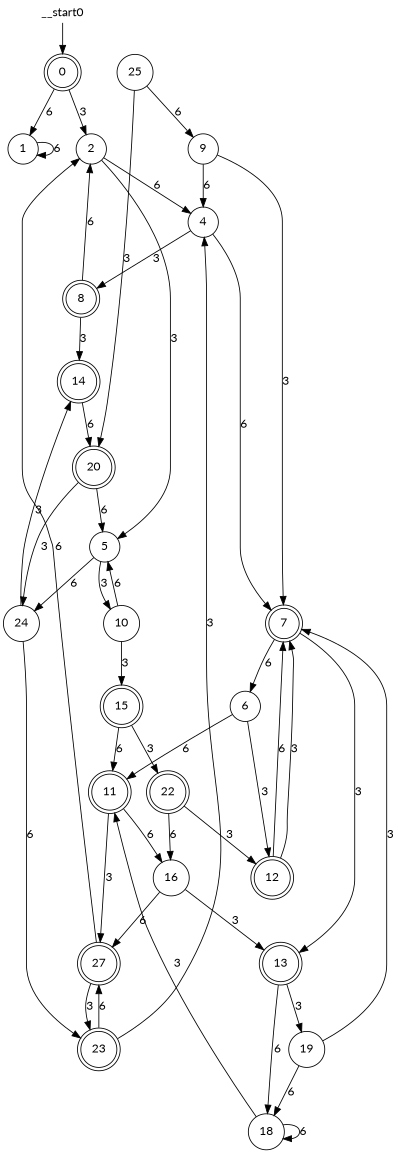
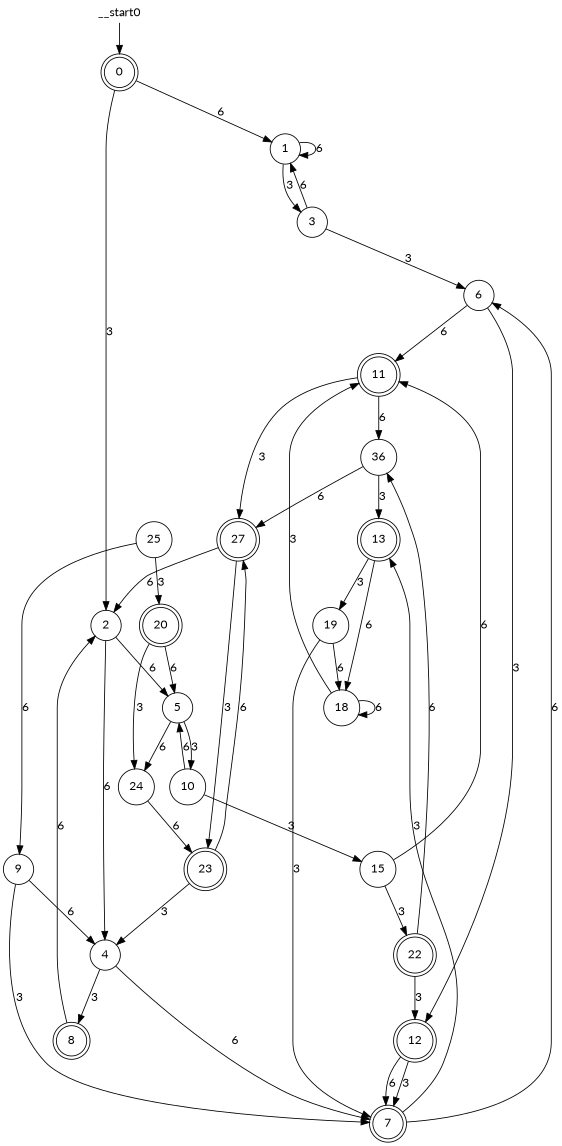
none -> (312, 222)
(174, 339) -> (153, 668)
(79, 382) -> none
(122, 706) -> (378, 869)
(171, 878) -> (379, 457)
